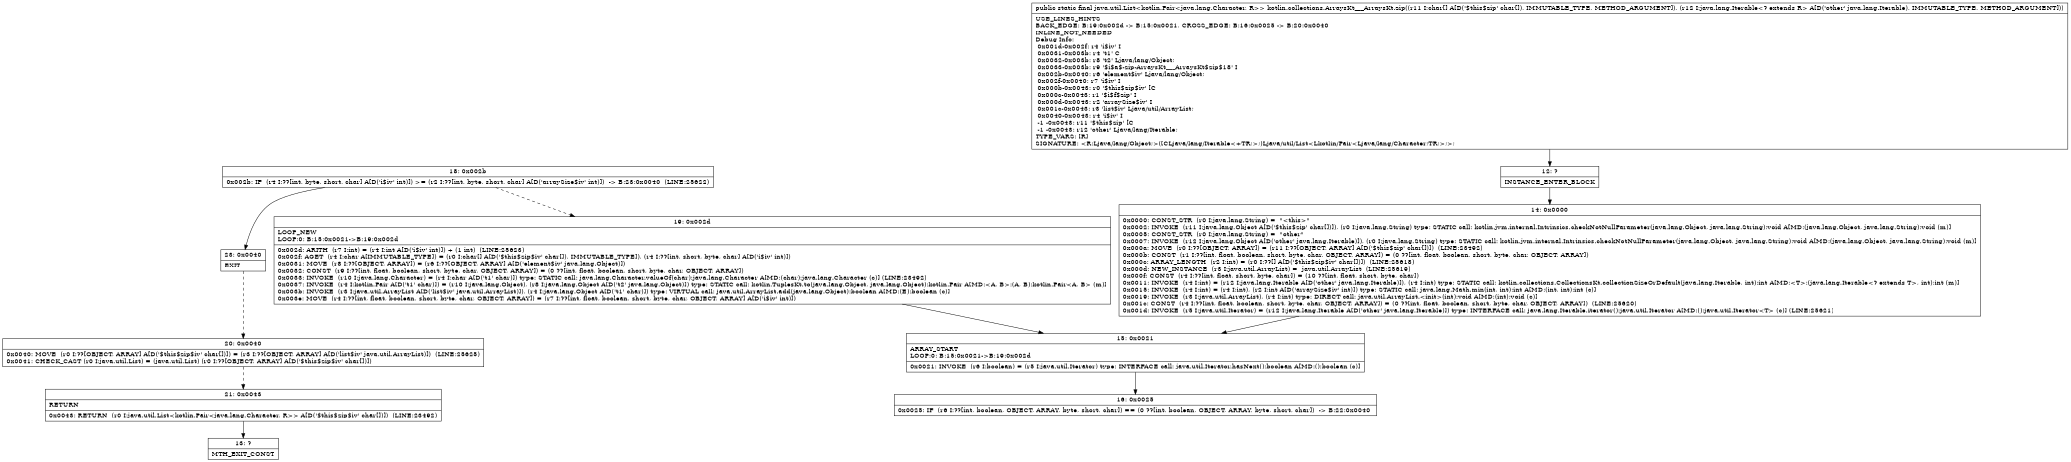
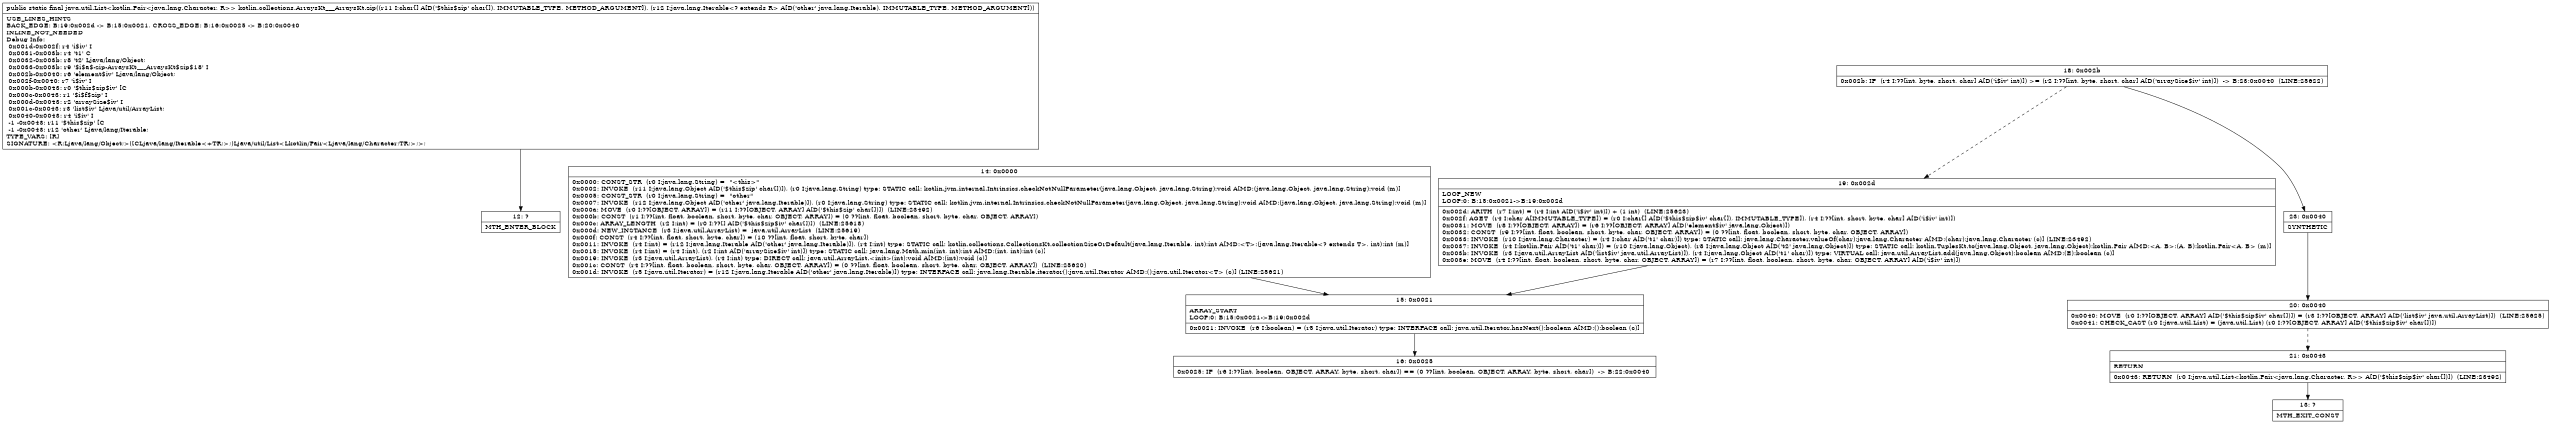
(1550, 182) -> (521, 227)
(1550, 194) -> none
(233, 265) -> (2308, 227)
(243, 302) -> (2308, 264)
